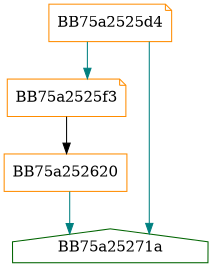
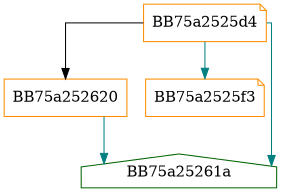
(67, 130) -> (82, 23)
(110, 248) -> (179, 173)
